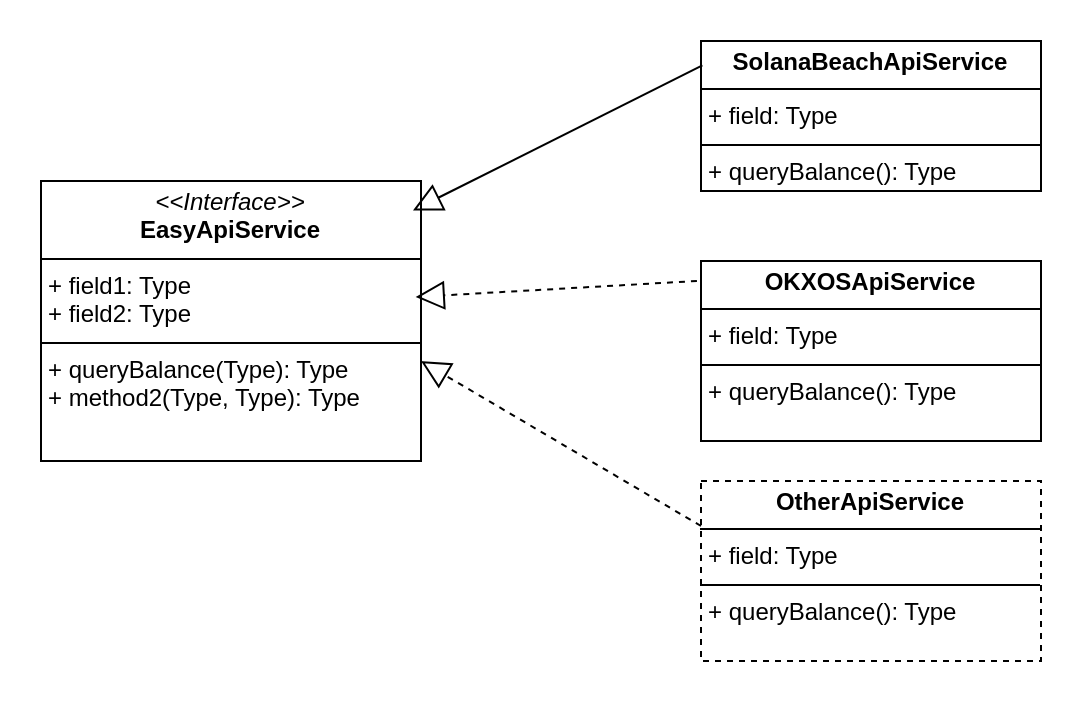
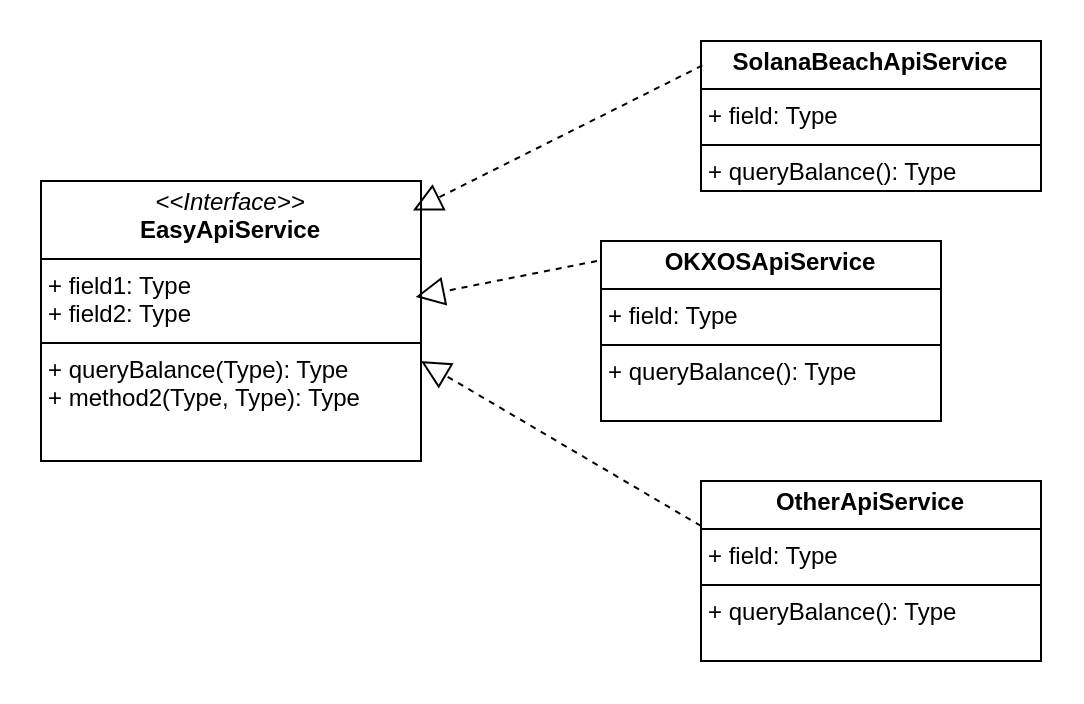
(568, 133) -> (568, 133)
(871, 351) -> (771, 331)
(871, 571) -> (871, 571)
